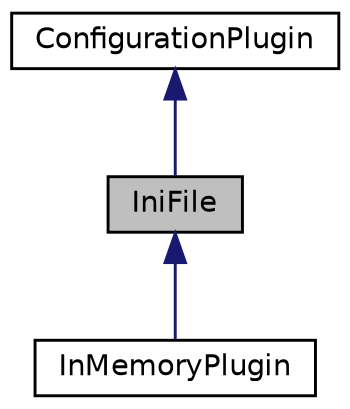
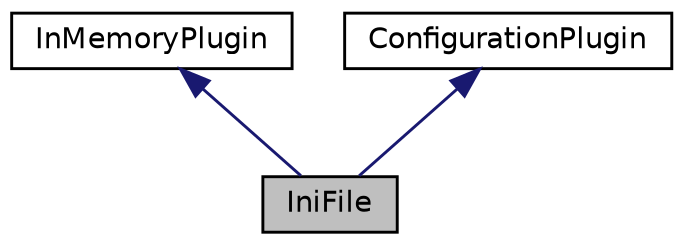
(175, 301) -> (252, 132)
